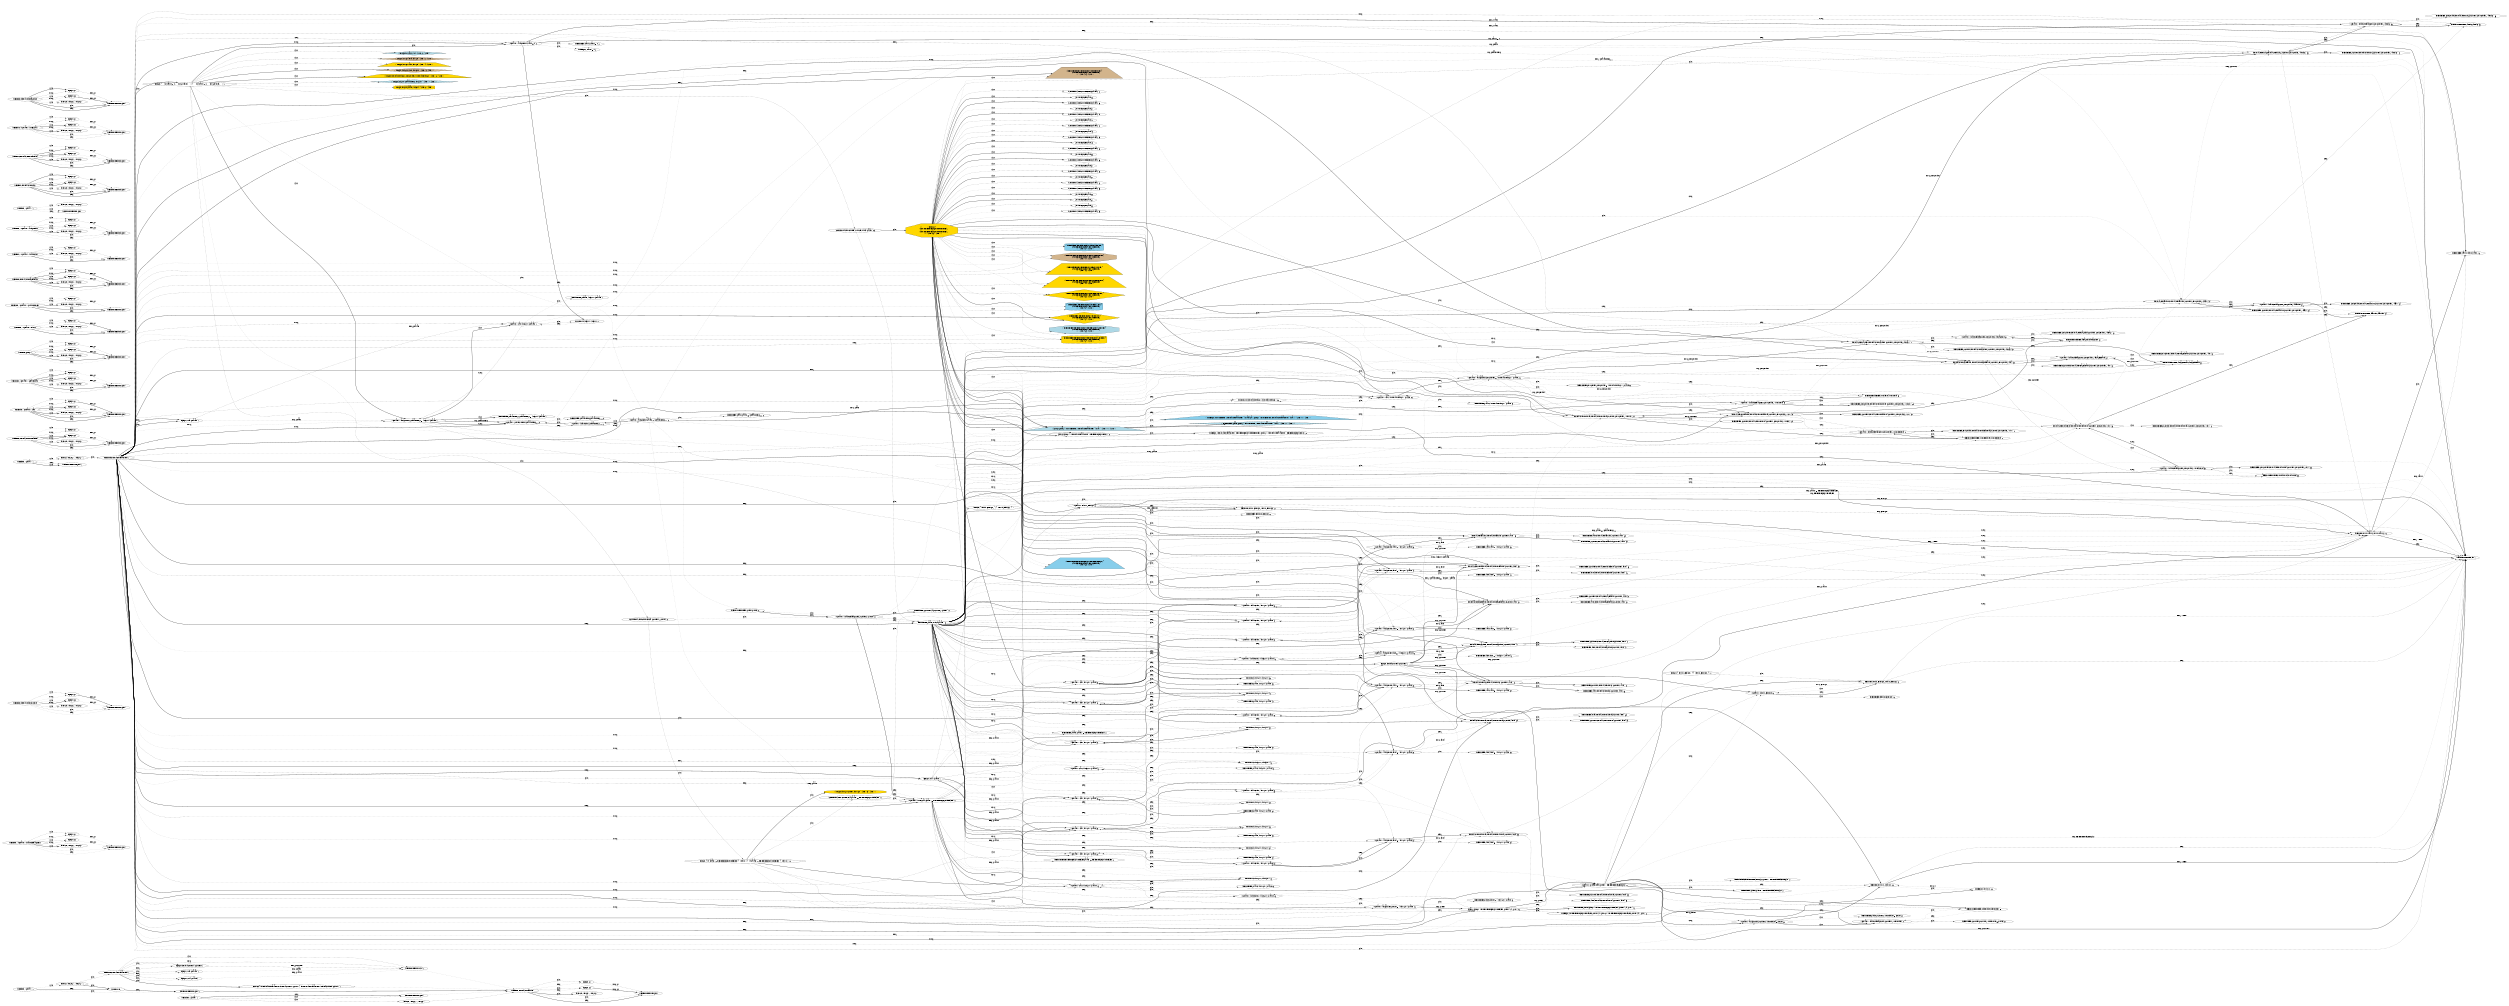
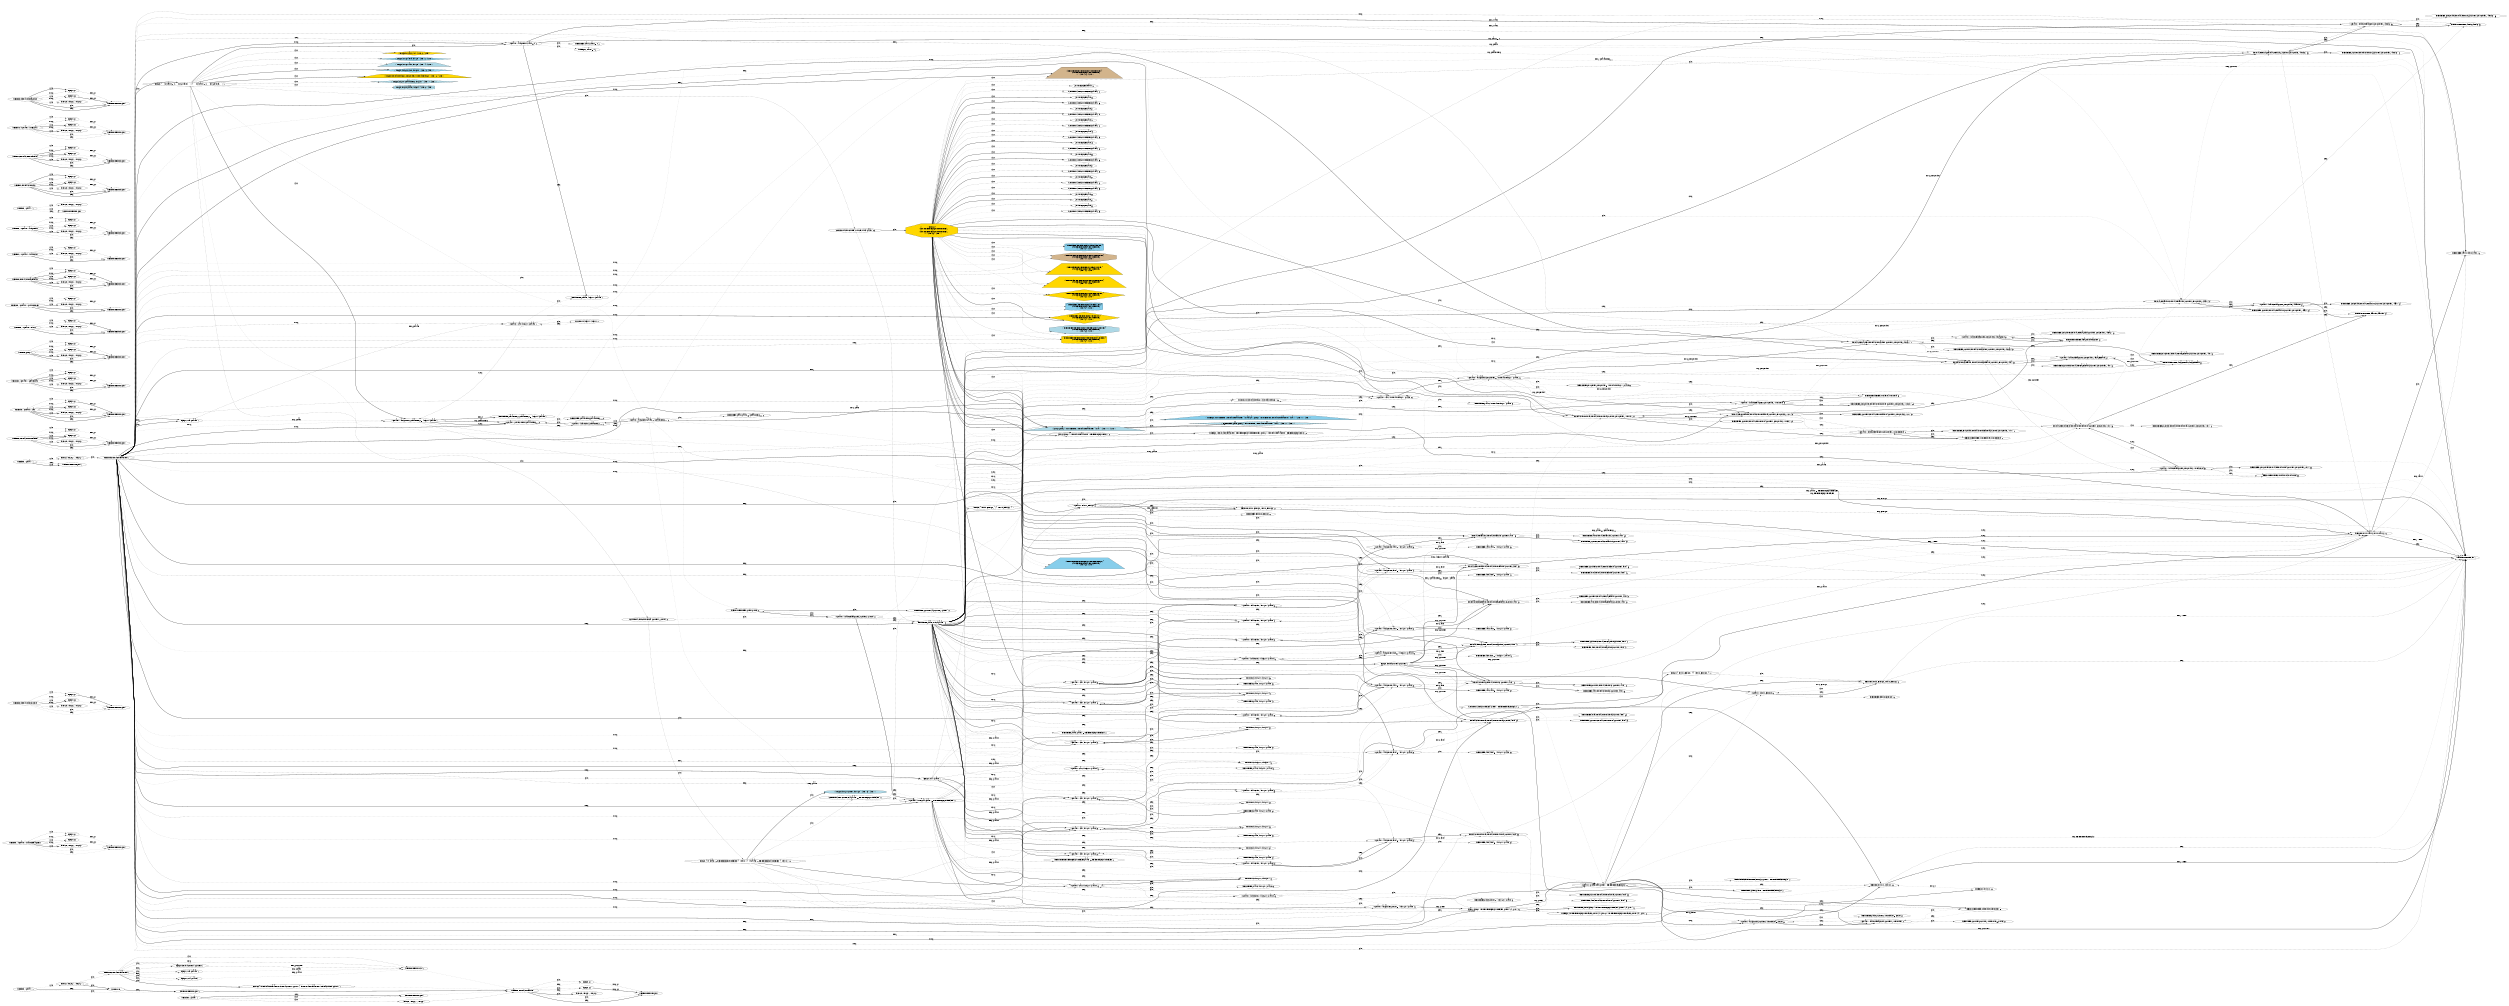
(414, 53) -> (414, 53)
(414, 59) -> (414, 59)
(414, 65) -> (414, 65)
(414, 70) -> (414, 70)
none -> (1084, 86)
(414, 87) -> (414, 87)
(541, 187) -> (555, 170)
(2030, 341) -> (2030, 341)
(473, 371) -> none
(481, 417) -> (481, 417)
(1931, 538) -> (1931, 538)
(1550, 567) -> (1546, 569)
(1213, 612) -> (1213, 612)
(893, 614) -> (835, 611)
none -> (1494, 707)
(970, 717) -> (962, 741)
(855, 792) -> (855, 792)
(1178, 881) -> (1178, 881)
(1932, 889) -> none
(1444, 904) -> (1380, 893)
none -> (1823, 922)
